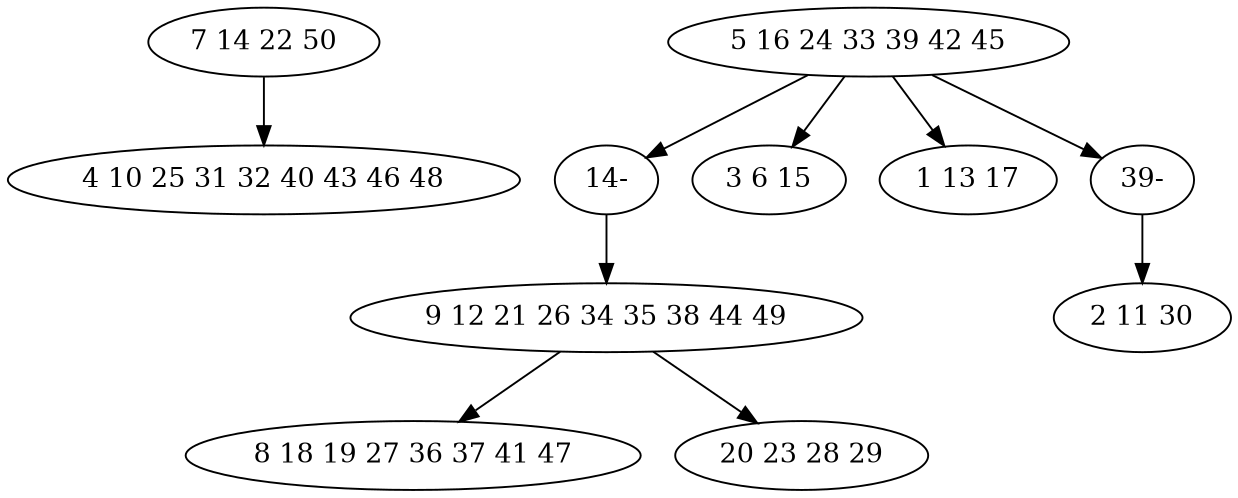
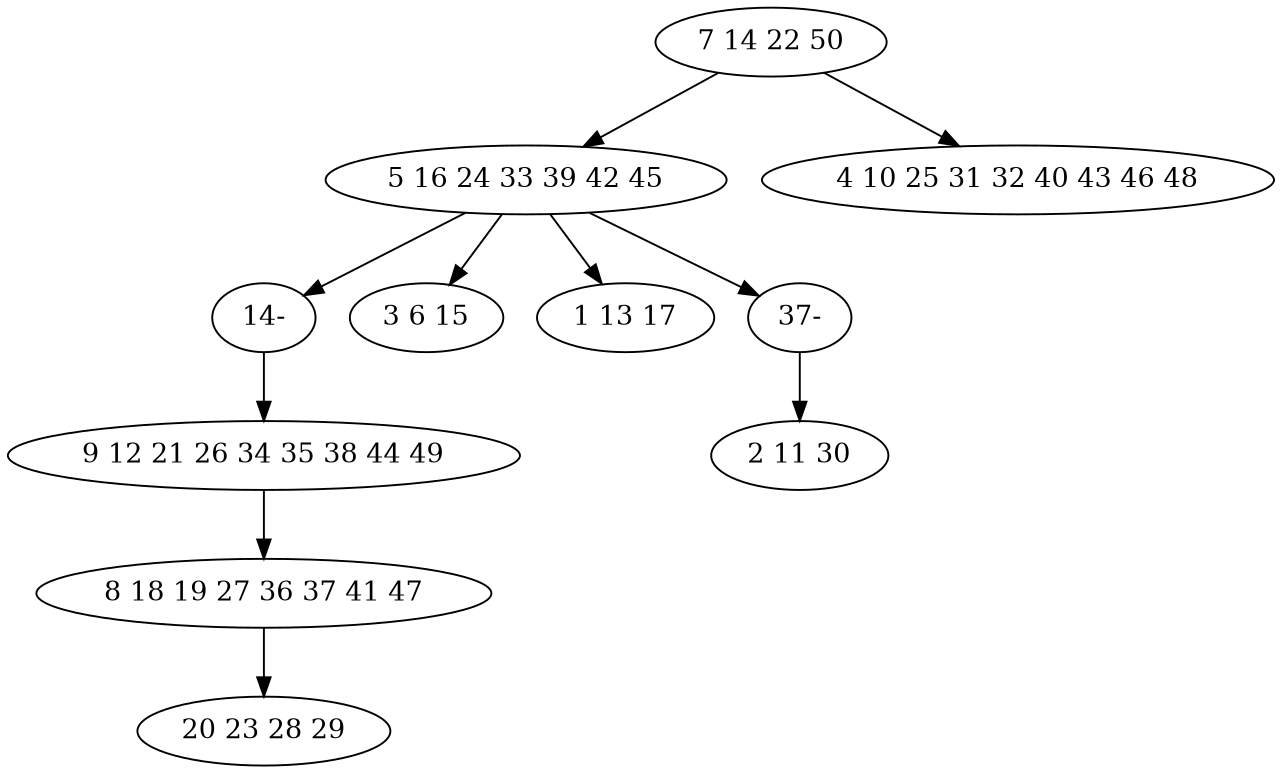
none -> (659, 105)
(1142, 180) -> (800, 318)
(697, 382) -> (264, 653)
